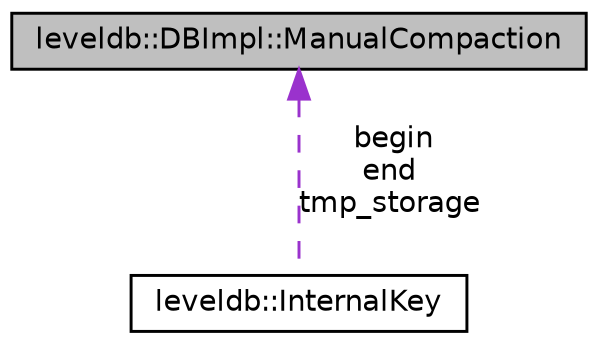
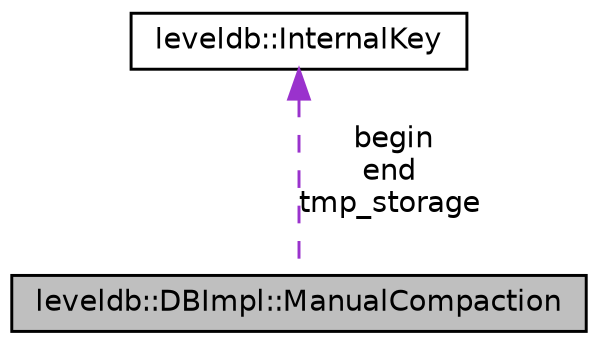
(299, 187) -> (299, 187)
